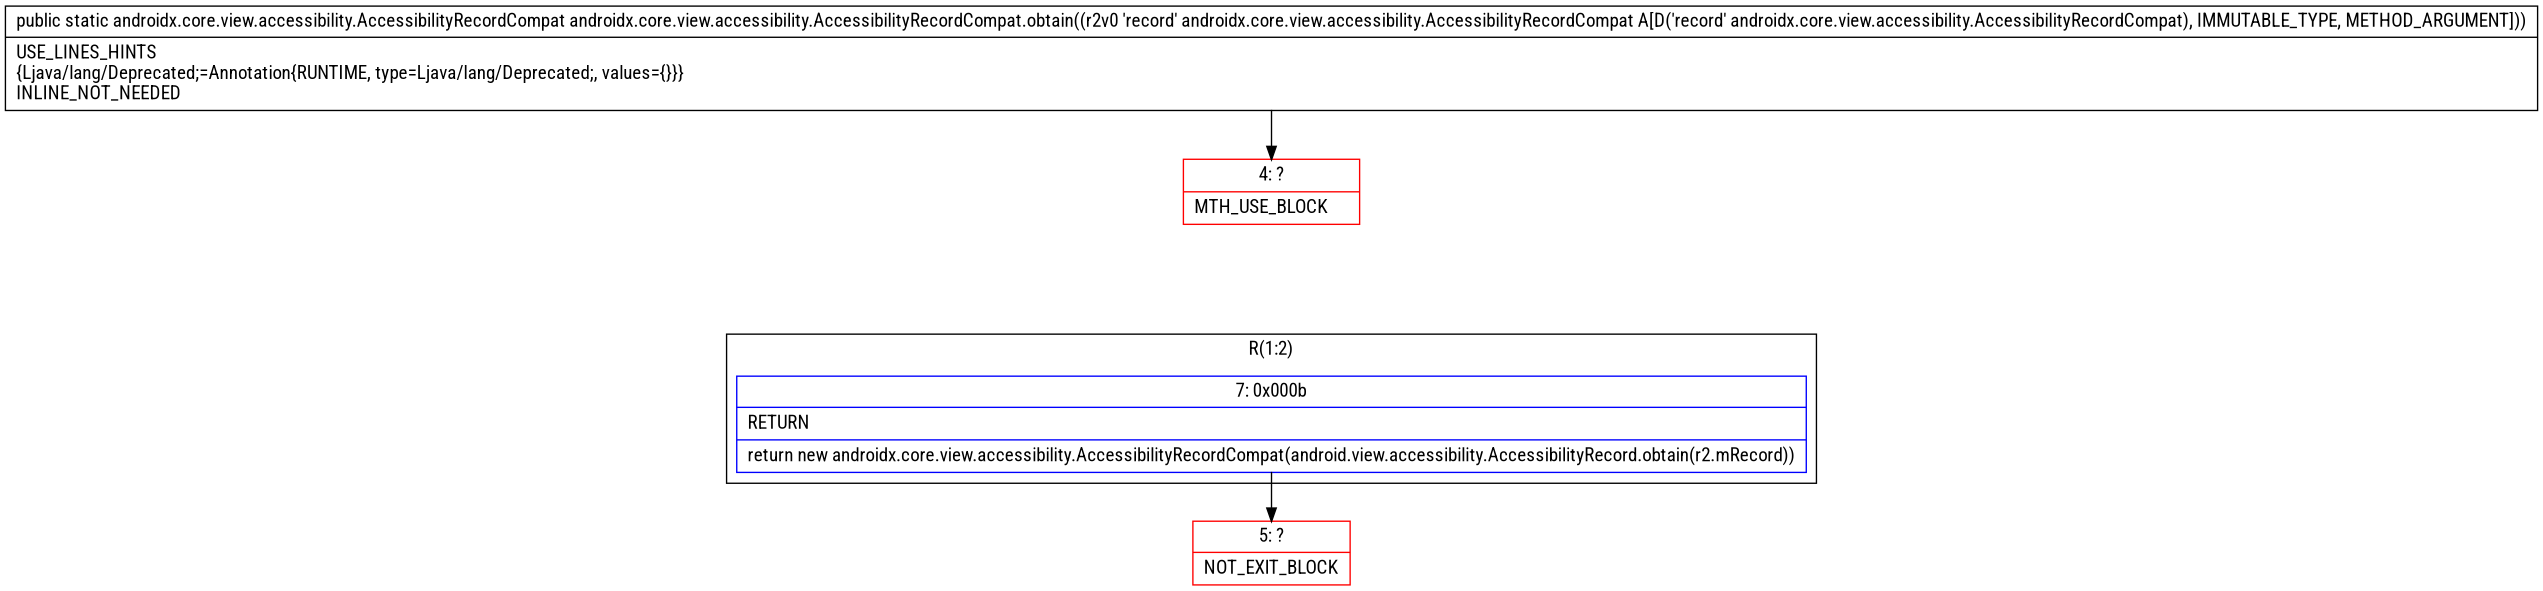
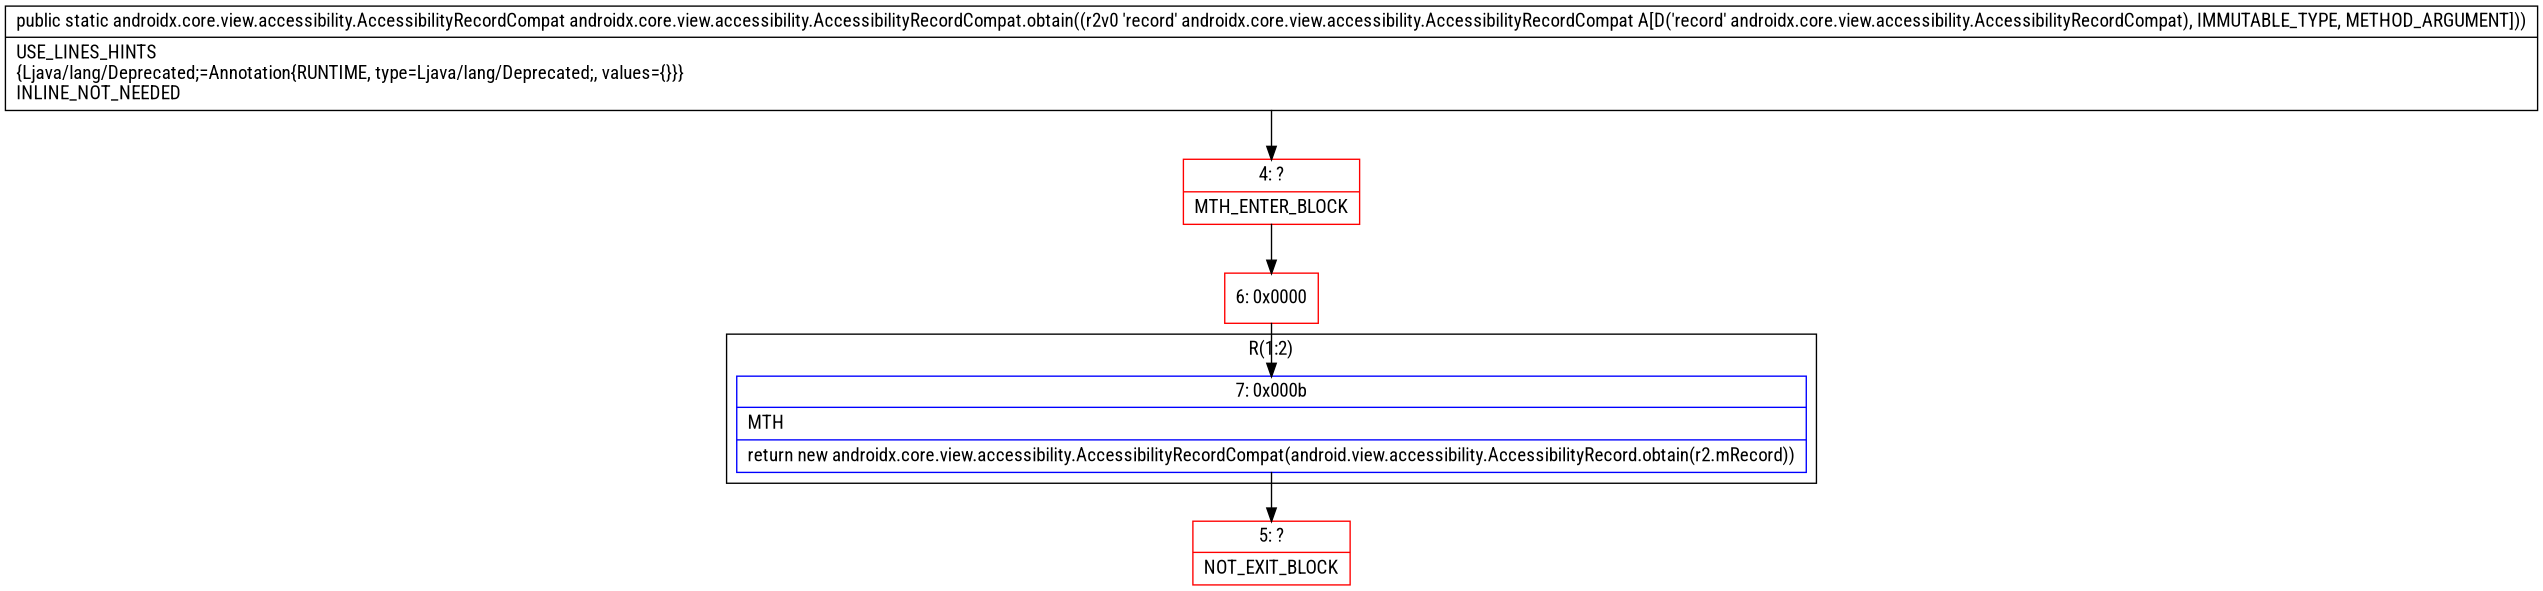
(1261, 207) -> (1272, 207)
none -> (1272, 298)
(779, 423) -> (767, 423)
